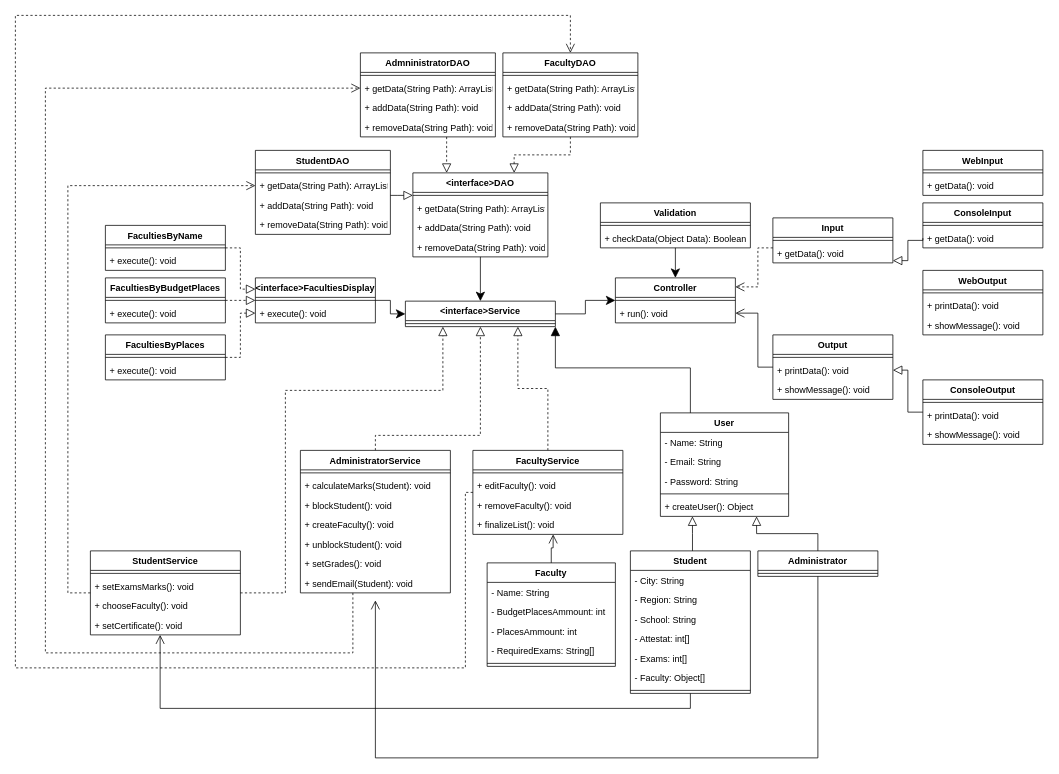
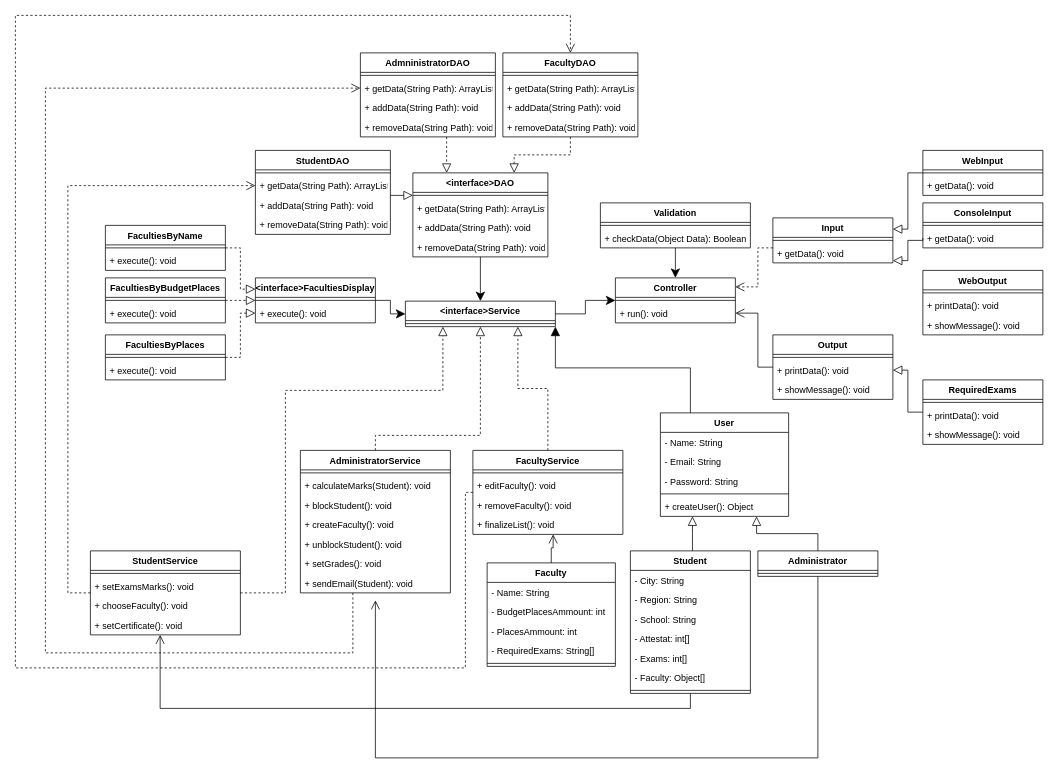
none -> (908, 197)
(983, 390) -> (983, 390)
